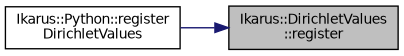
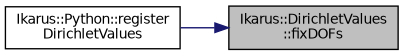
(313, 28) -> (313, 28)
